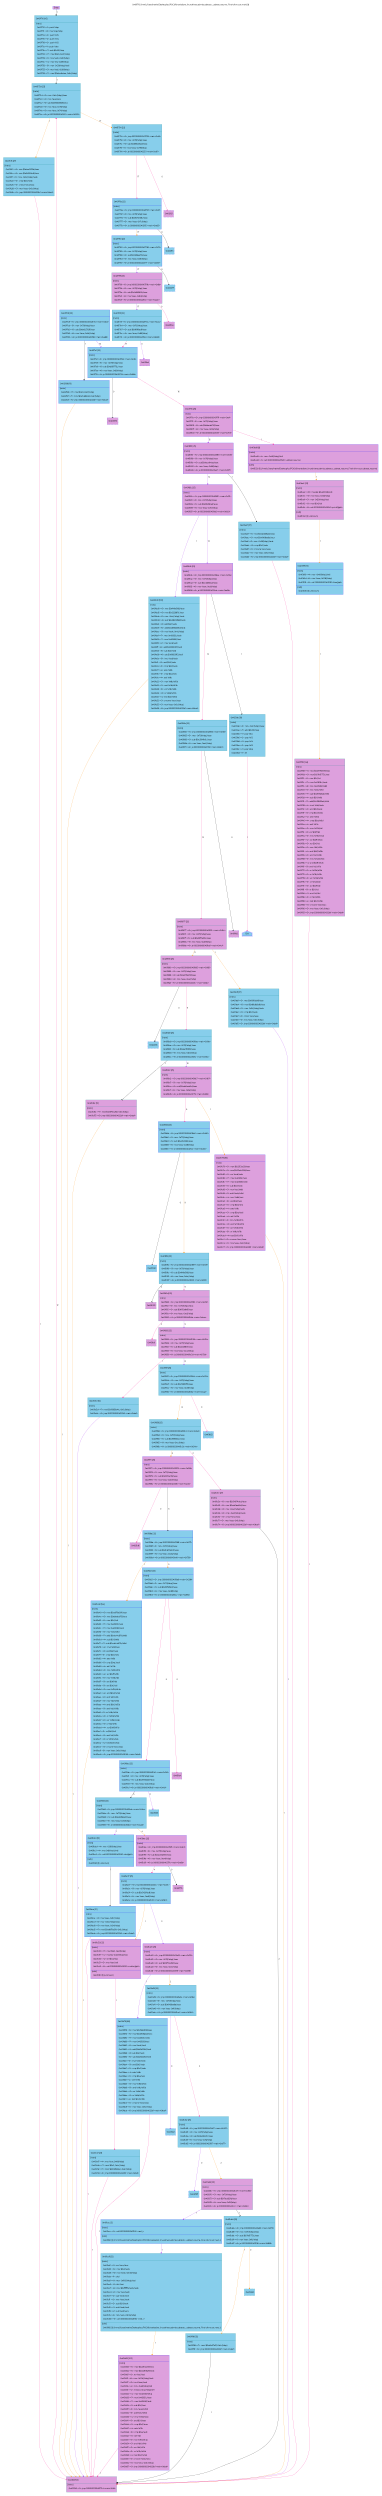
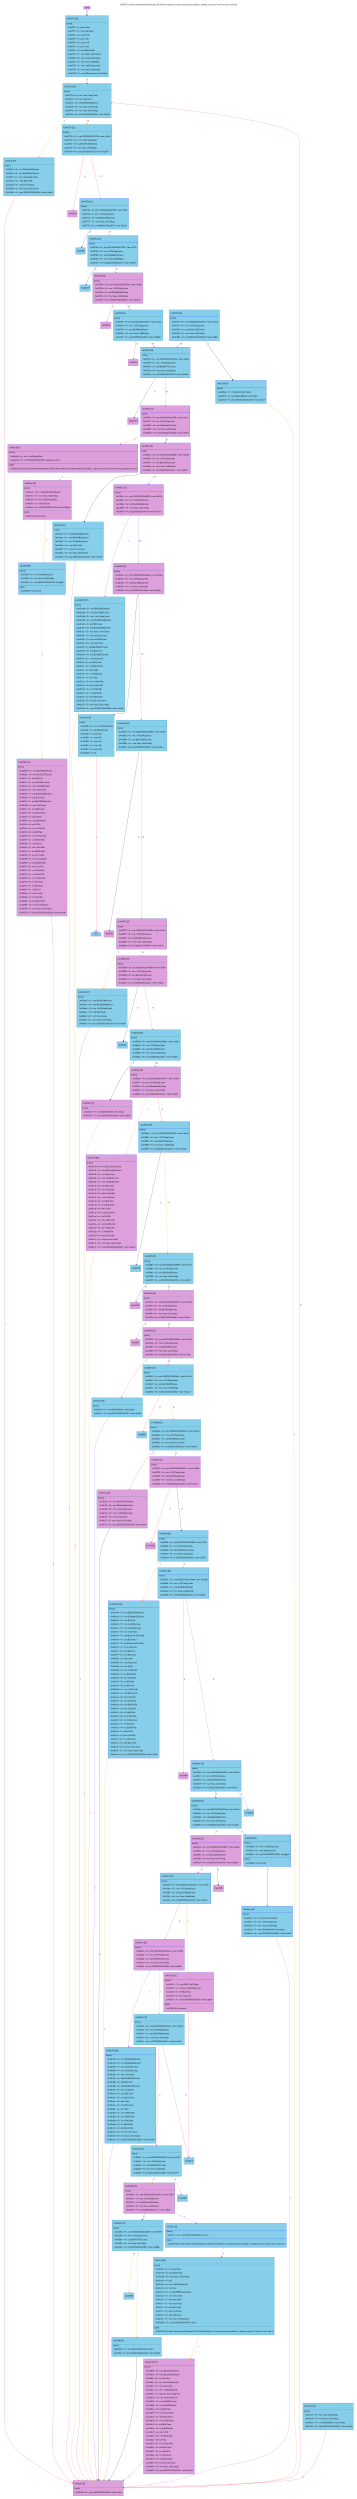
(115, 2064) -> (189, 2084)
